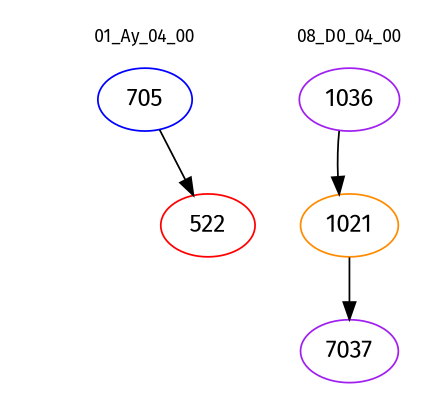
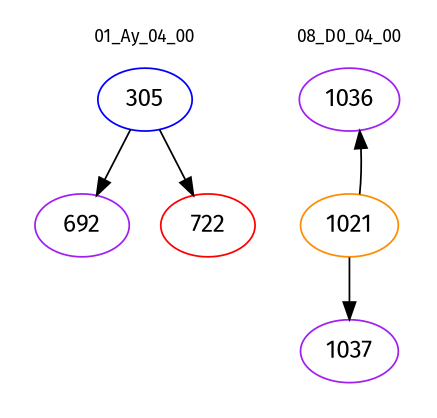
(145, 100) -> (145, 100)
(338, 154) -> (361, 172)
none -> (82, 225)
(208, 225) -> (208, 225)
(349, 351) -> (349, 351)
